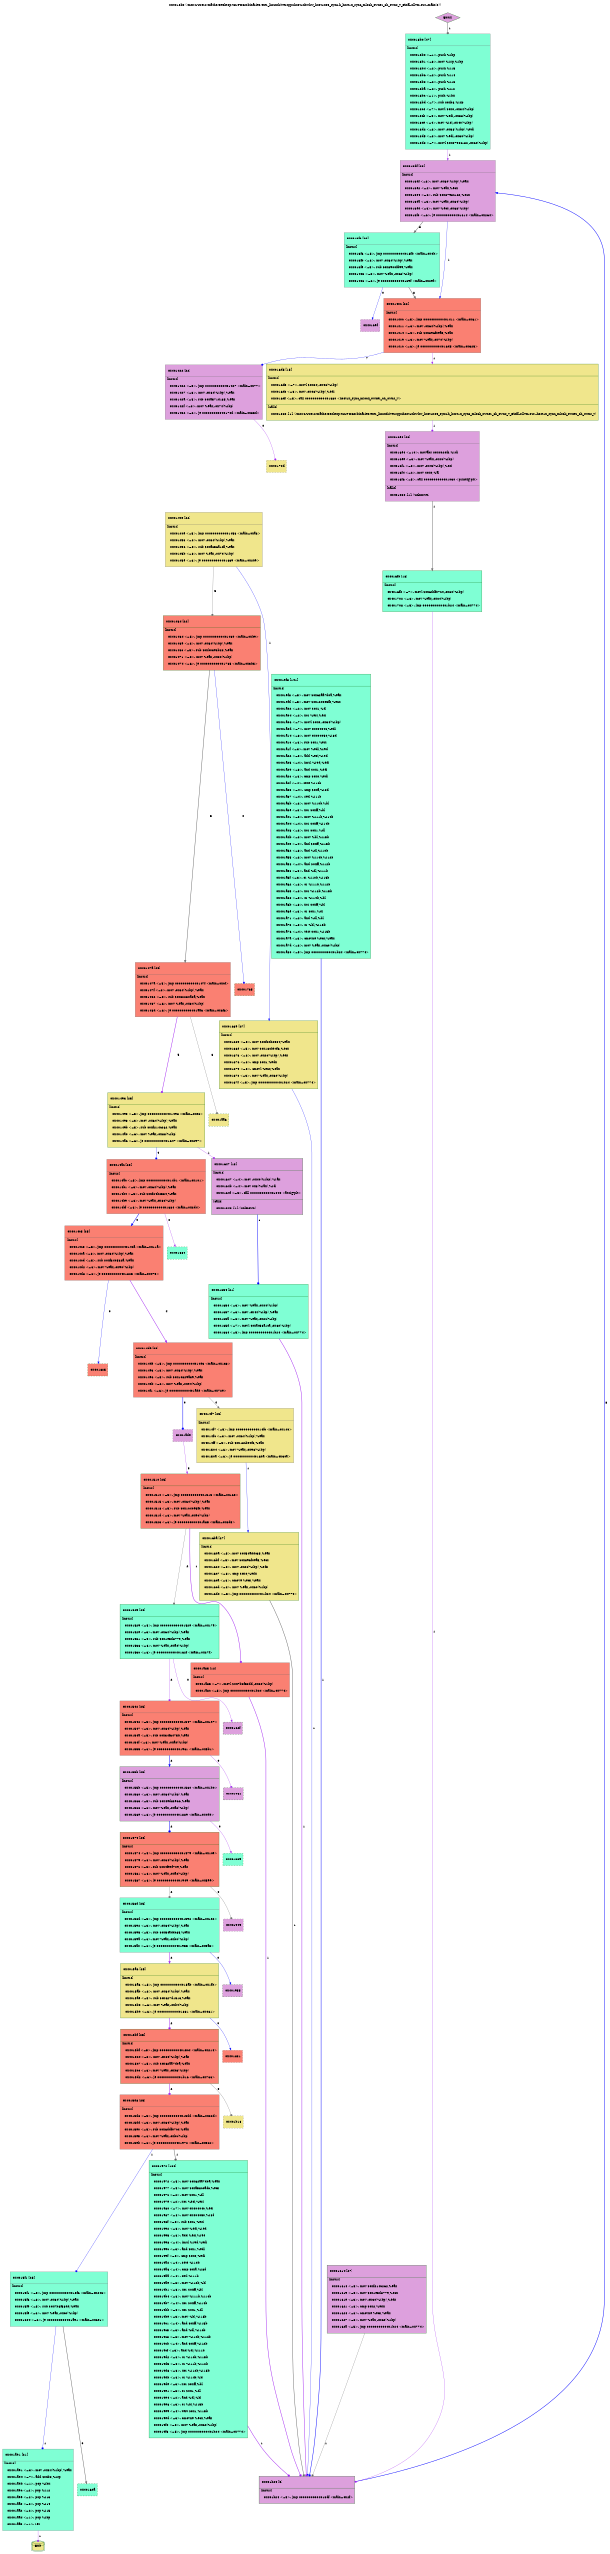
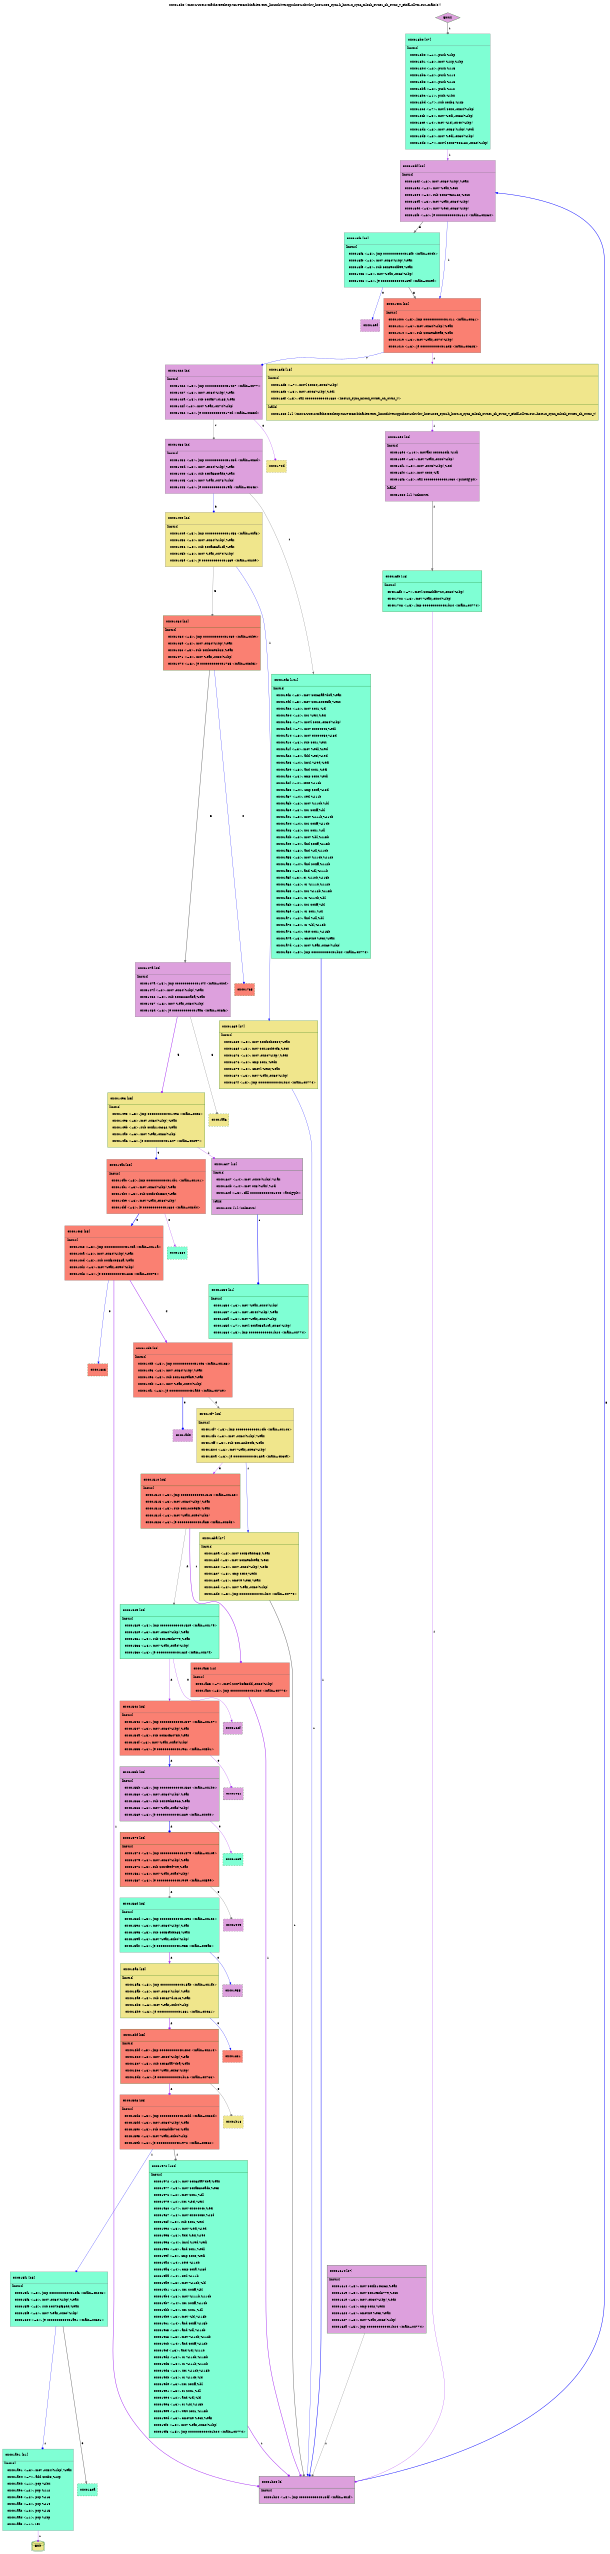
none -> (214, 466)
(183, 990) -> (183, 990)
(185, 1457) -> (219, 1467)
(170, 1679) -> (170, 1679)
(302, 1904) -> (114, 1925)
